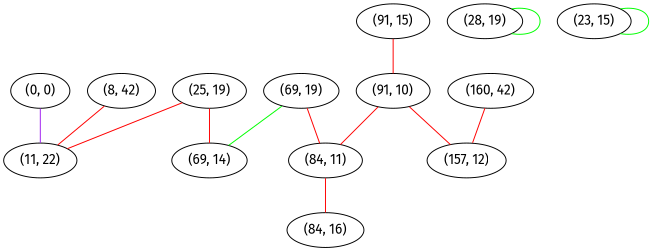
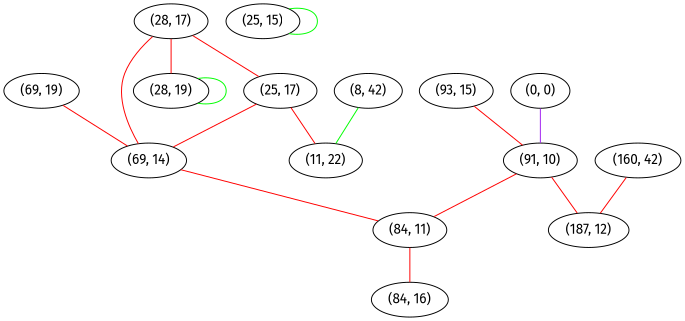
none -> (171, 21)
(393, 21) -> (456, 91)
(594, 21) -> (263, 21)
(209, 91) -> (280, 91)
(40, 126) -> (540, 126)
(81, 126) -> (347, 125)
(255, 126) -> (95, 126)
(313, 126) -> (279, 195)
(467, 160) -> (589, 230)
